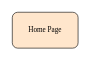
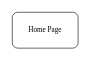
(45, 30) -> (45, 30)
